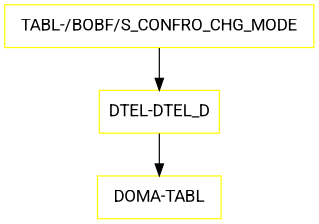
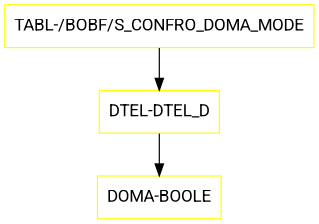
(159, 26) -> (159, 26)
(159, 197) -> (159, 197)
